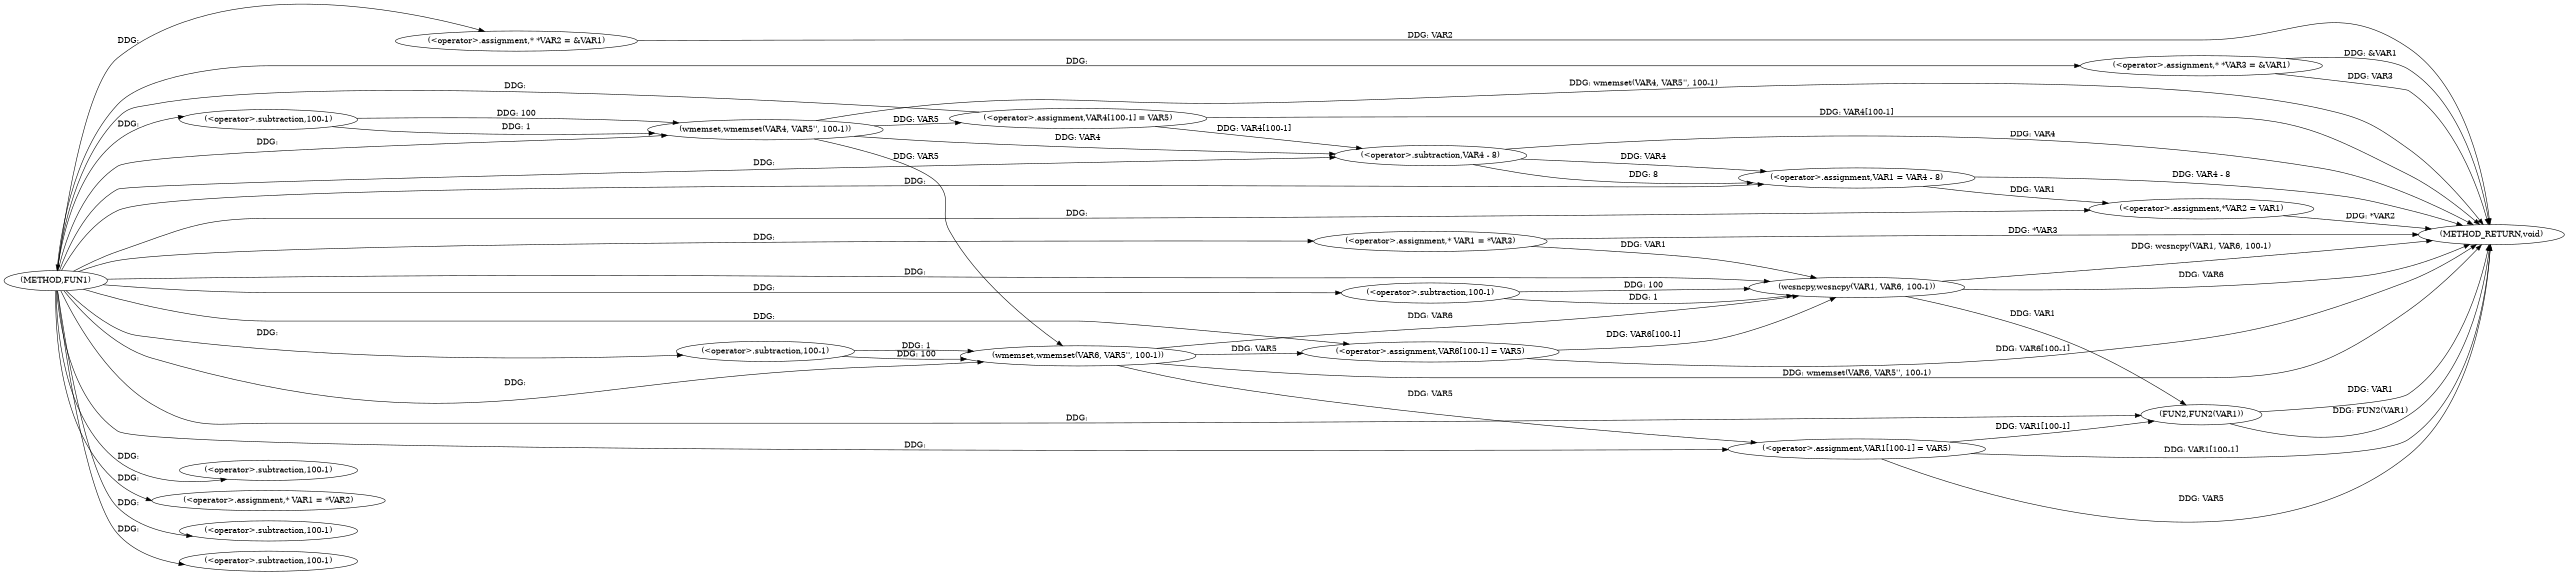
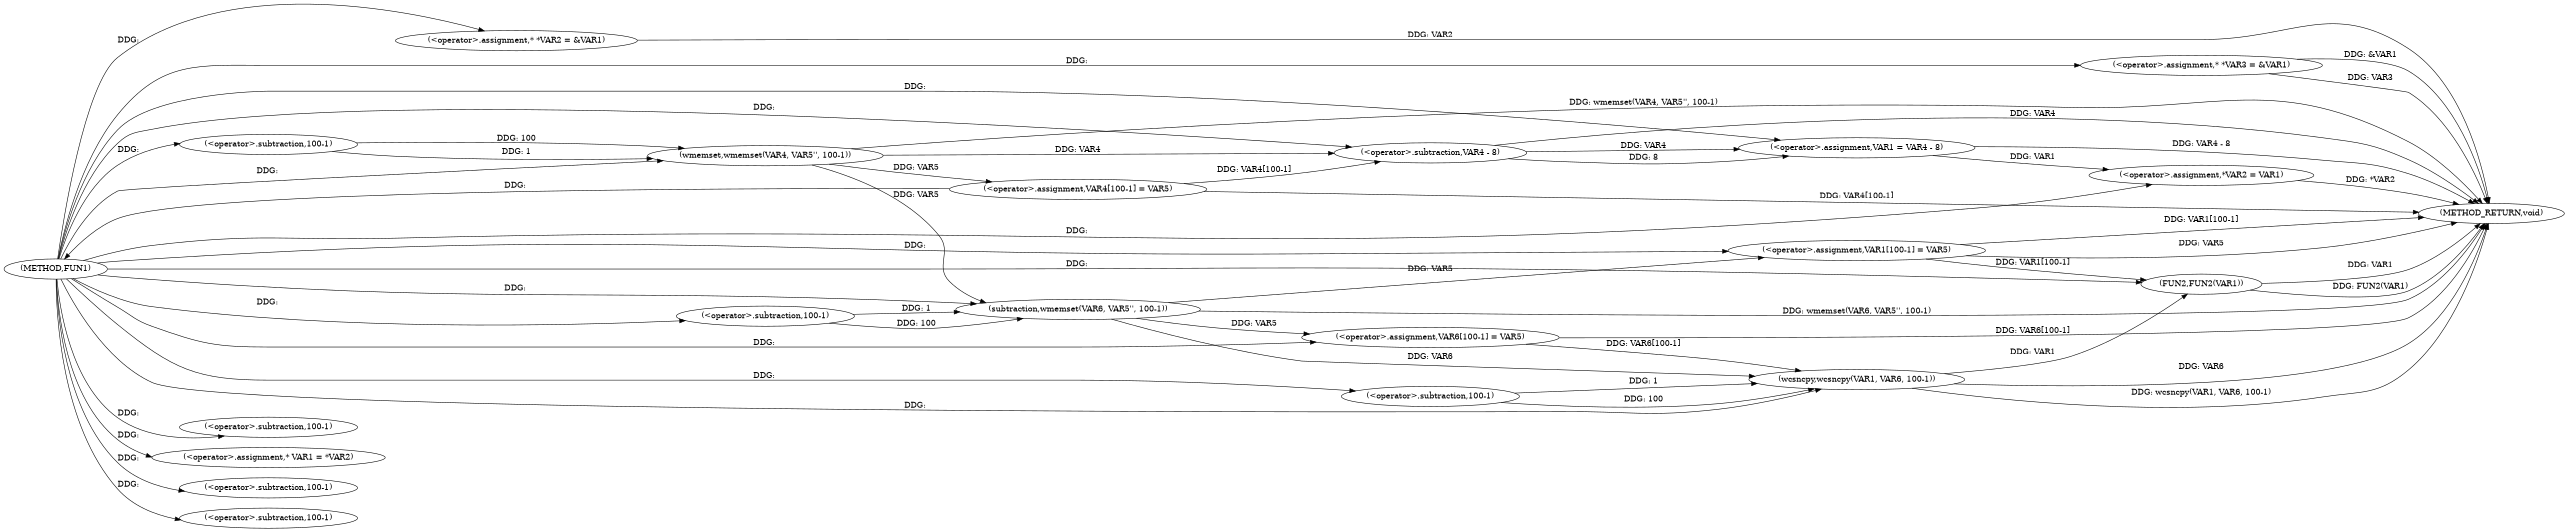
(1430, 241) -> none
(1078, 356) -> (1078, 309)
